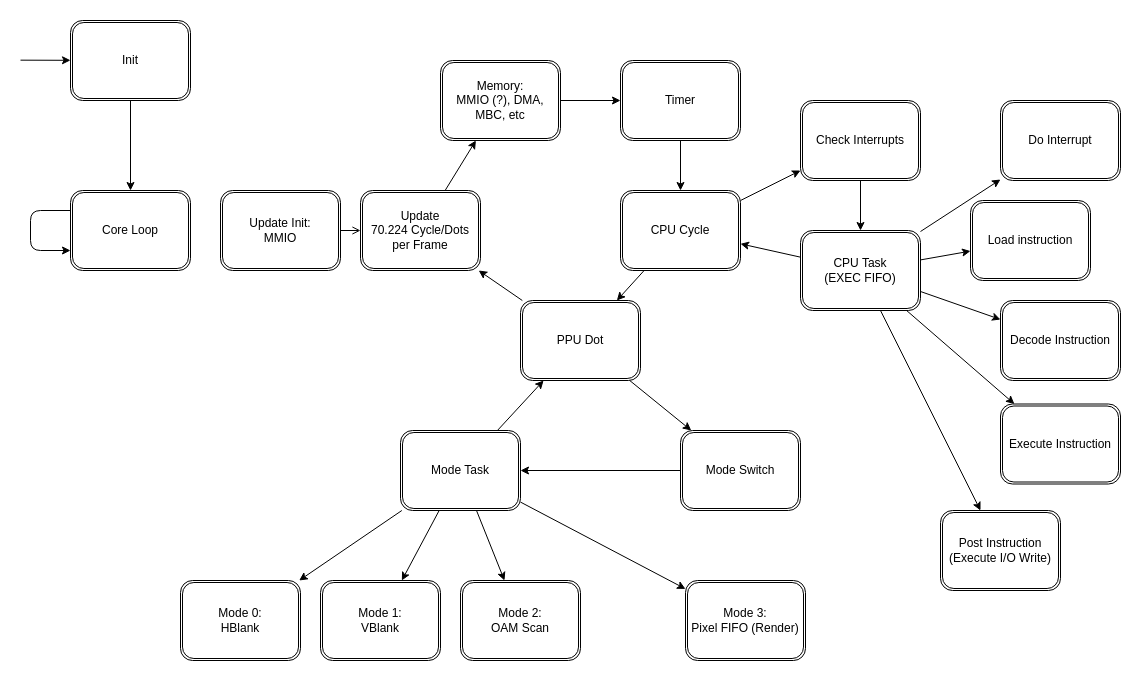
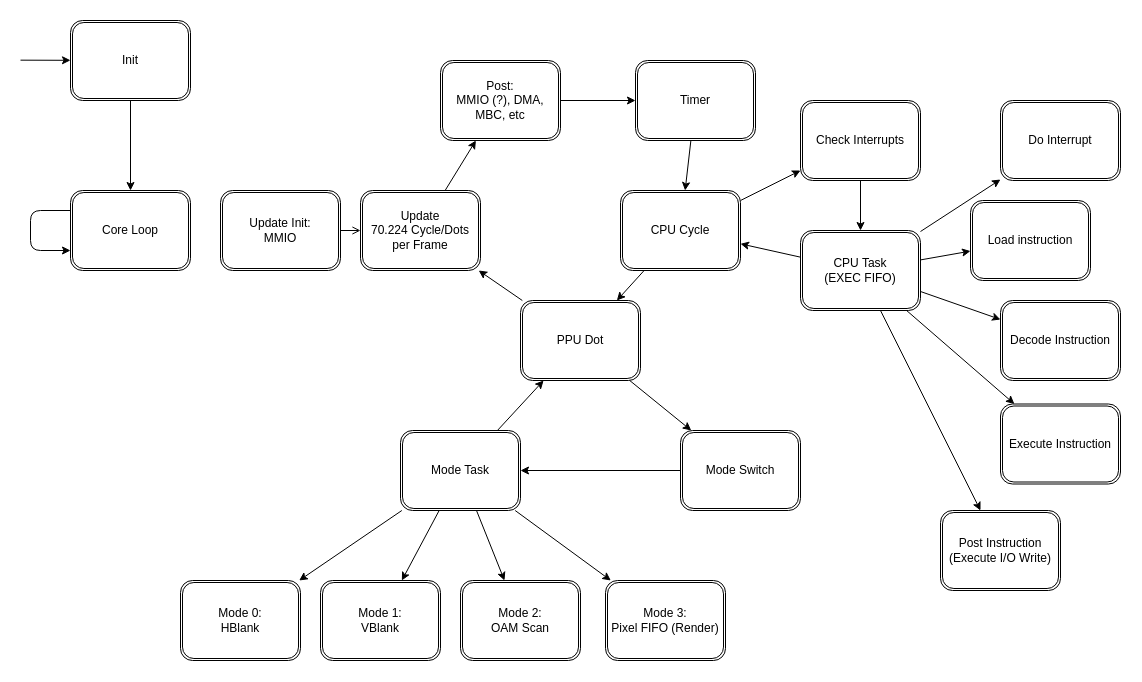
(501, 101) -> (501, 101)
(681, 101) -> (696, 101)
(746, 621) -> (666, 621)
